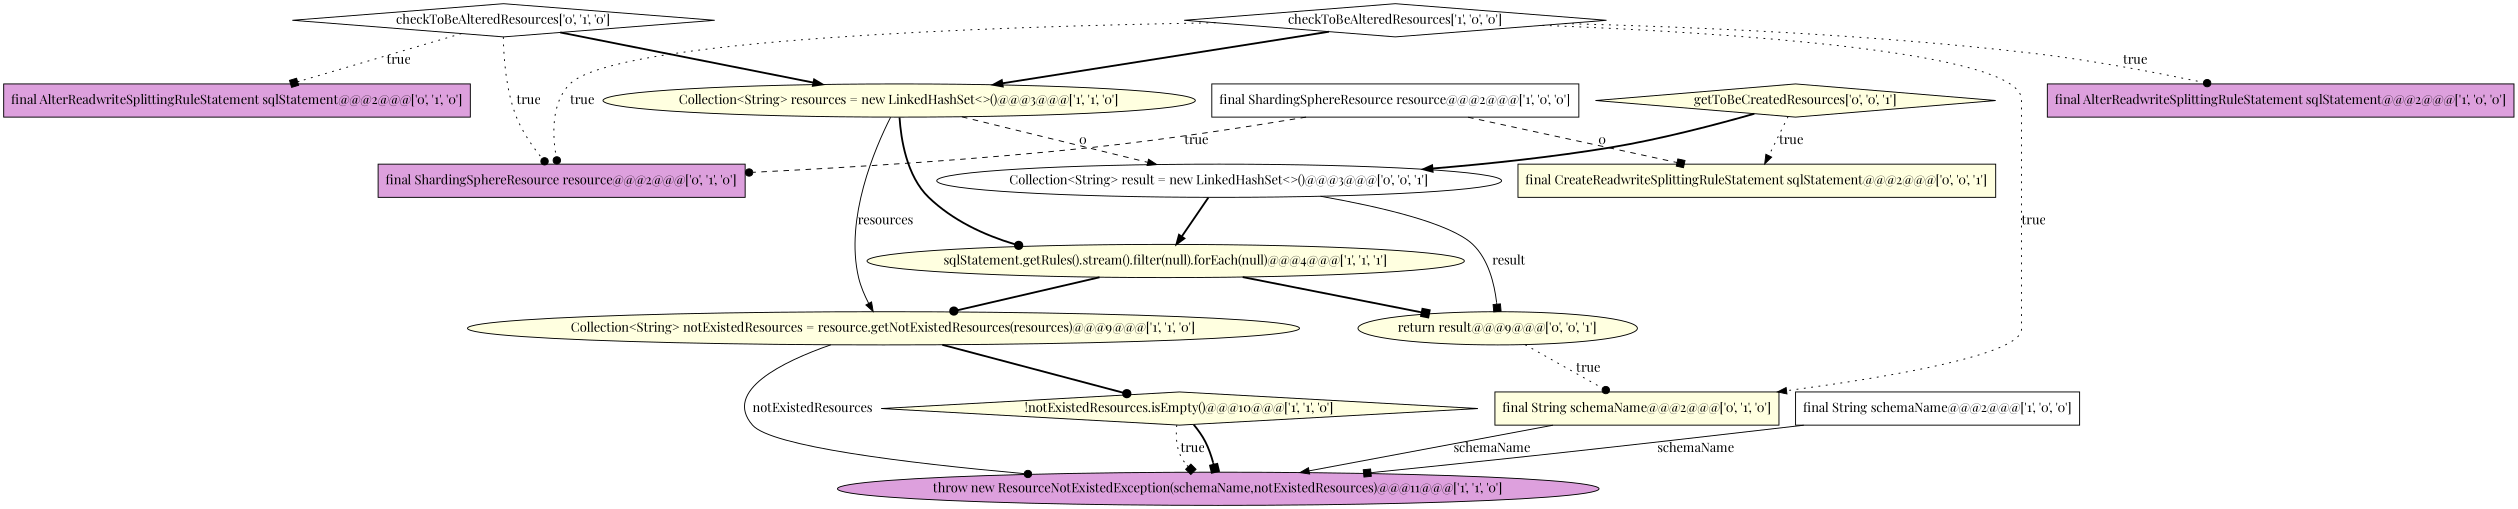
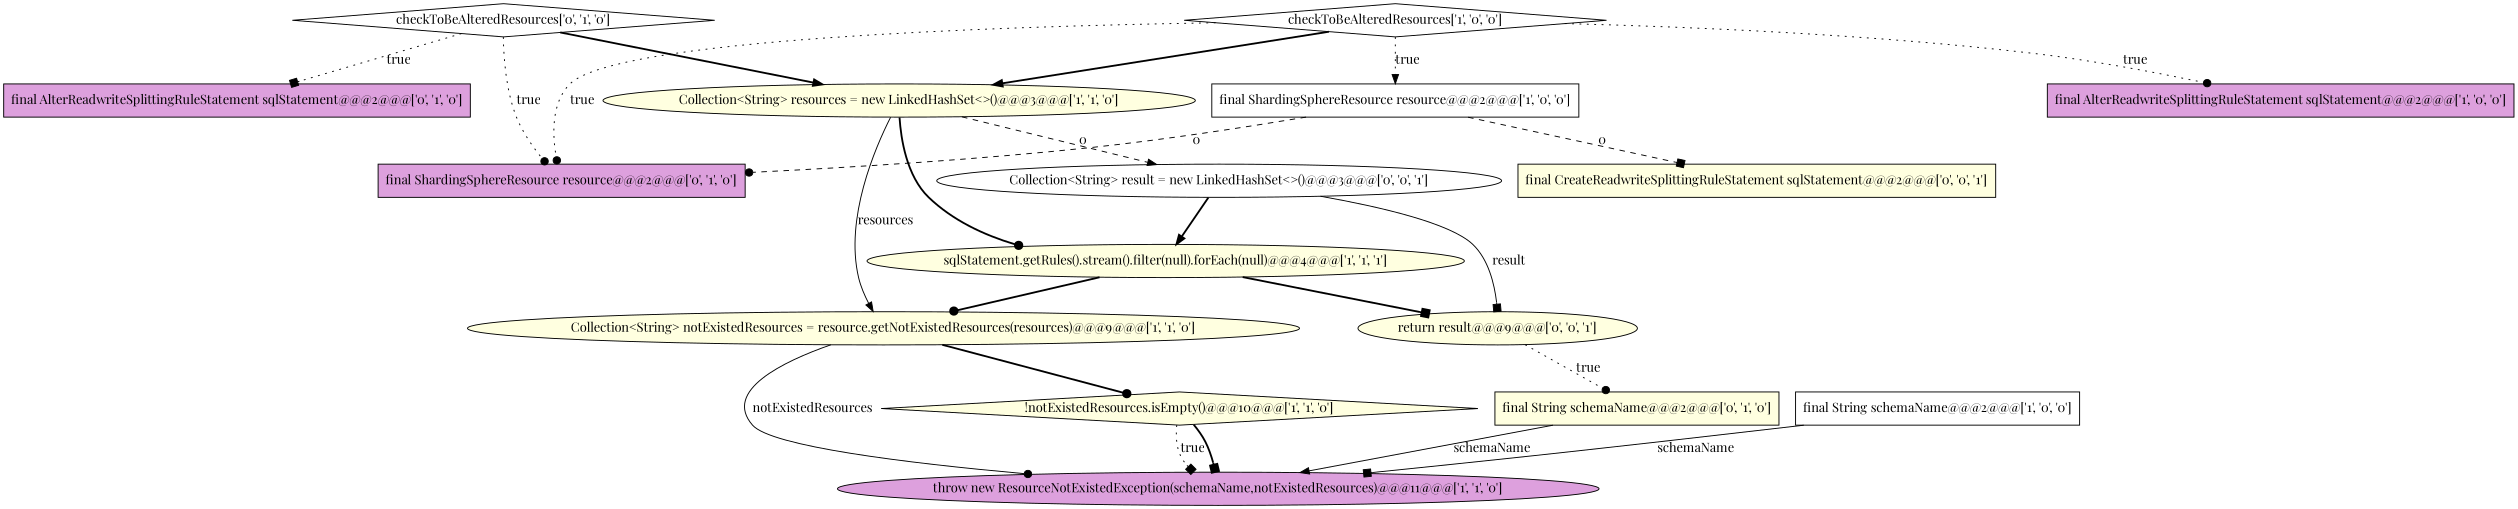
(2017, 93) -> (1395, 56)
(1796, 101) -> none
(1197, 141) -> (1197, 141)
